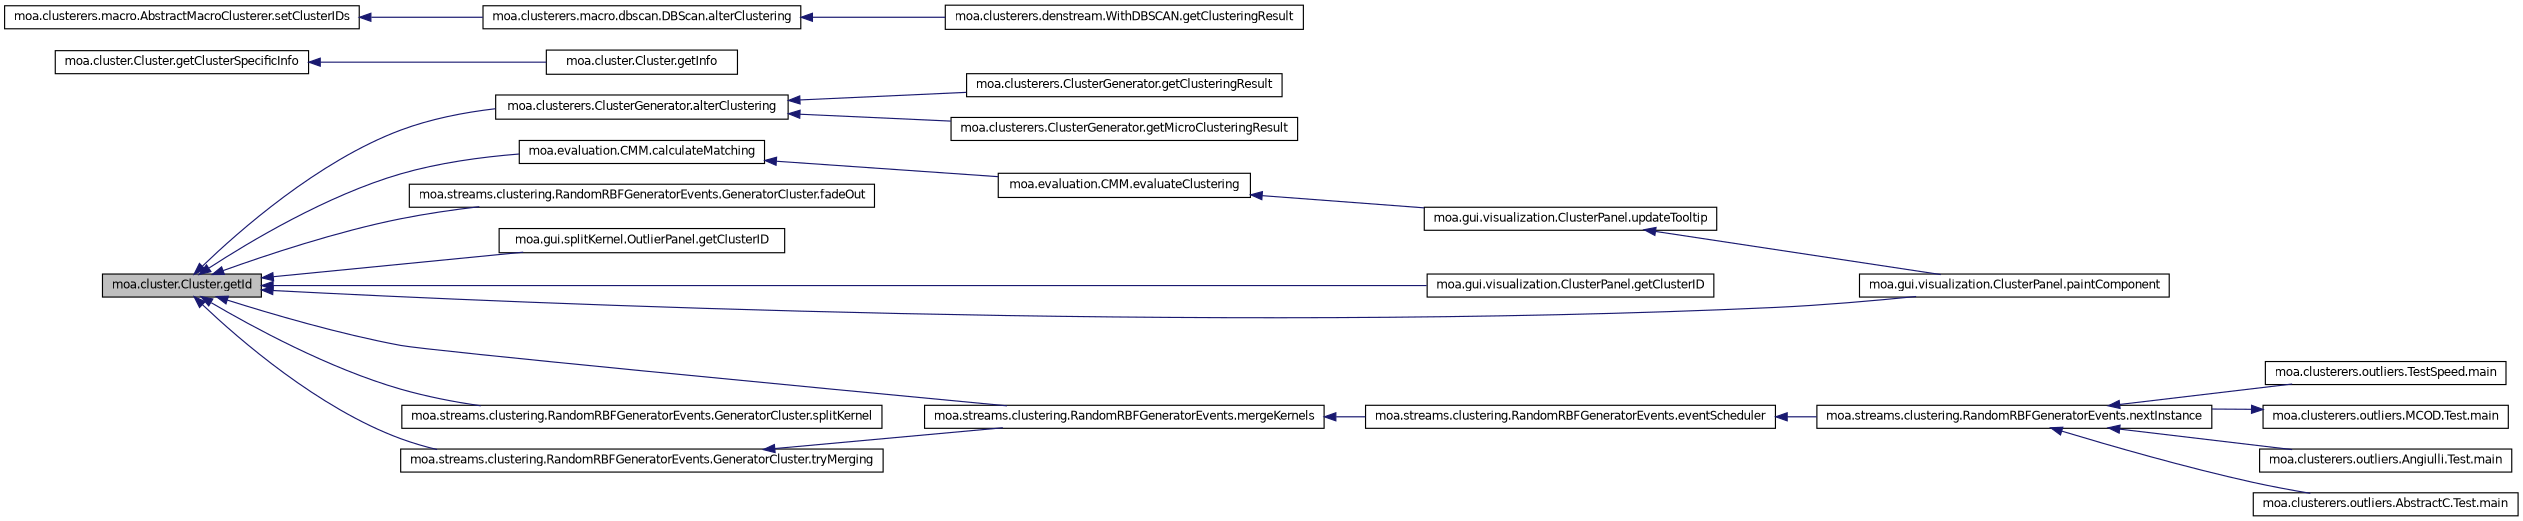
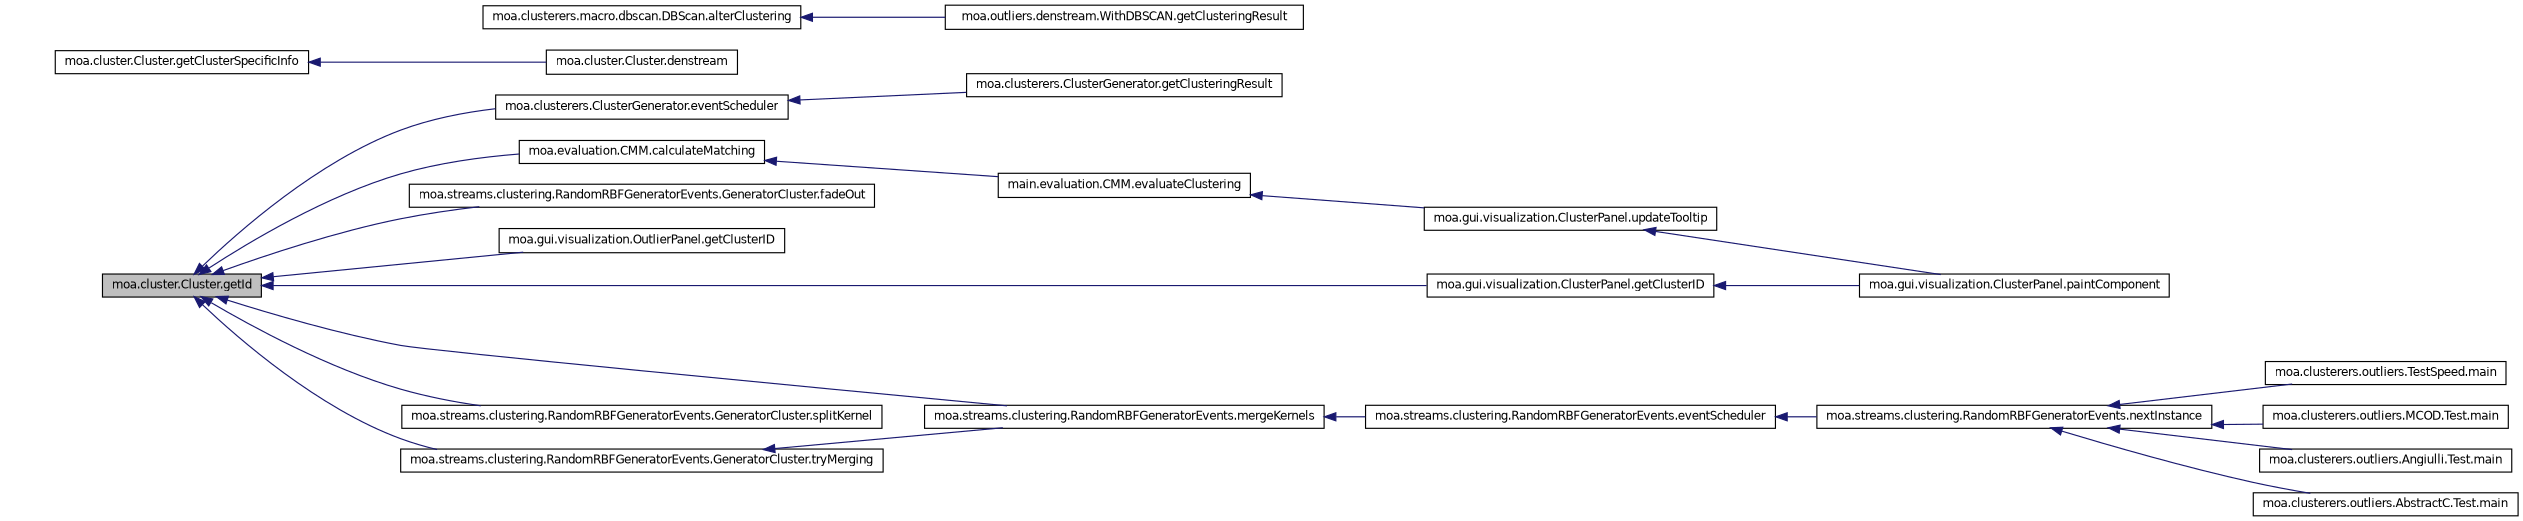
(182, 17) -> none
(1124, 17) -> (1124, 17)
(642, 62) -> (642, 62)
(642, 107) -> (642, 107)
(1124, 129) -> none
(1124, 185) -> (1124, 185)
(642, 241) -> (642, 241)
(1095, 317) -> (1792, 286)
(2232, 409) -> (2243, 424)
